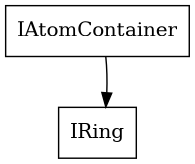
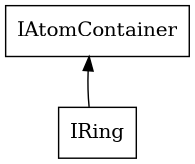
(107, 75) -> (88, 89)
